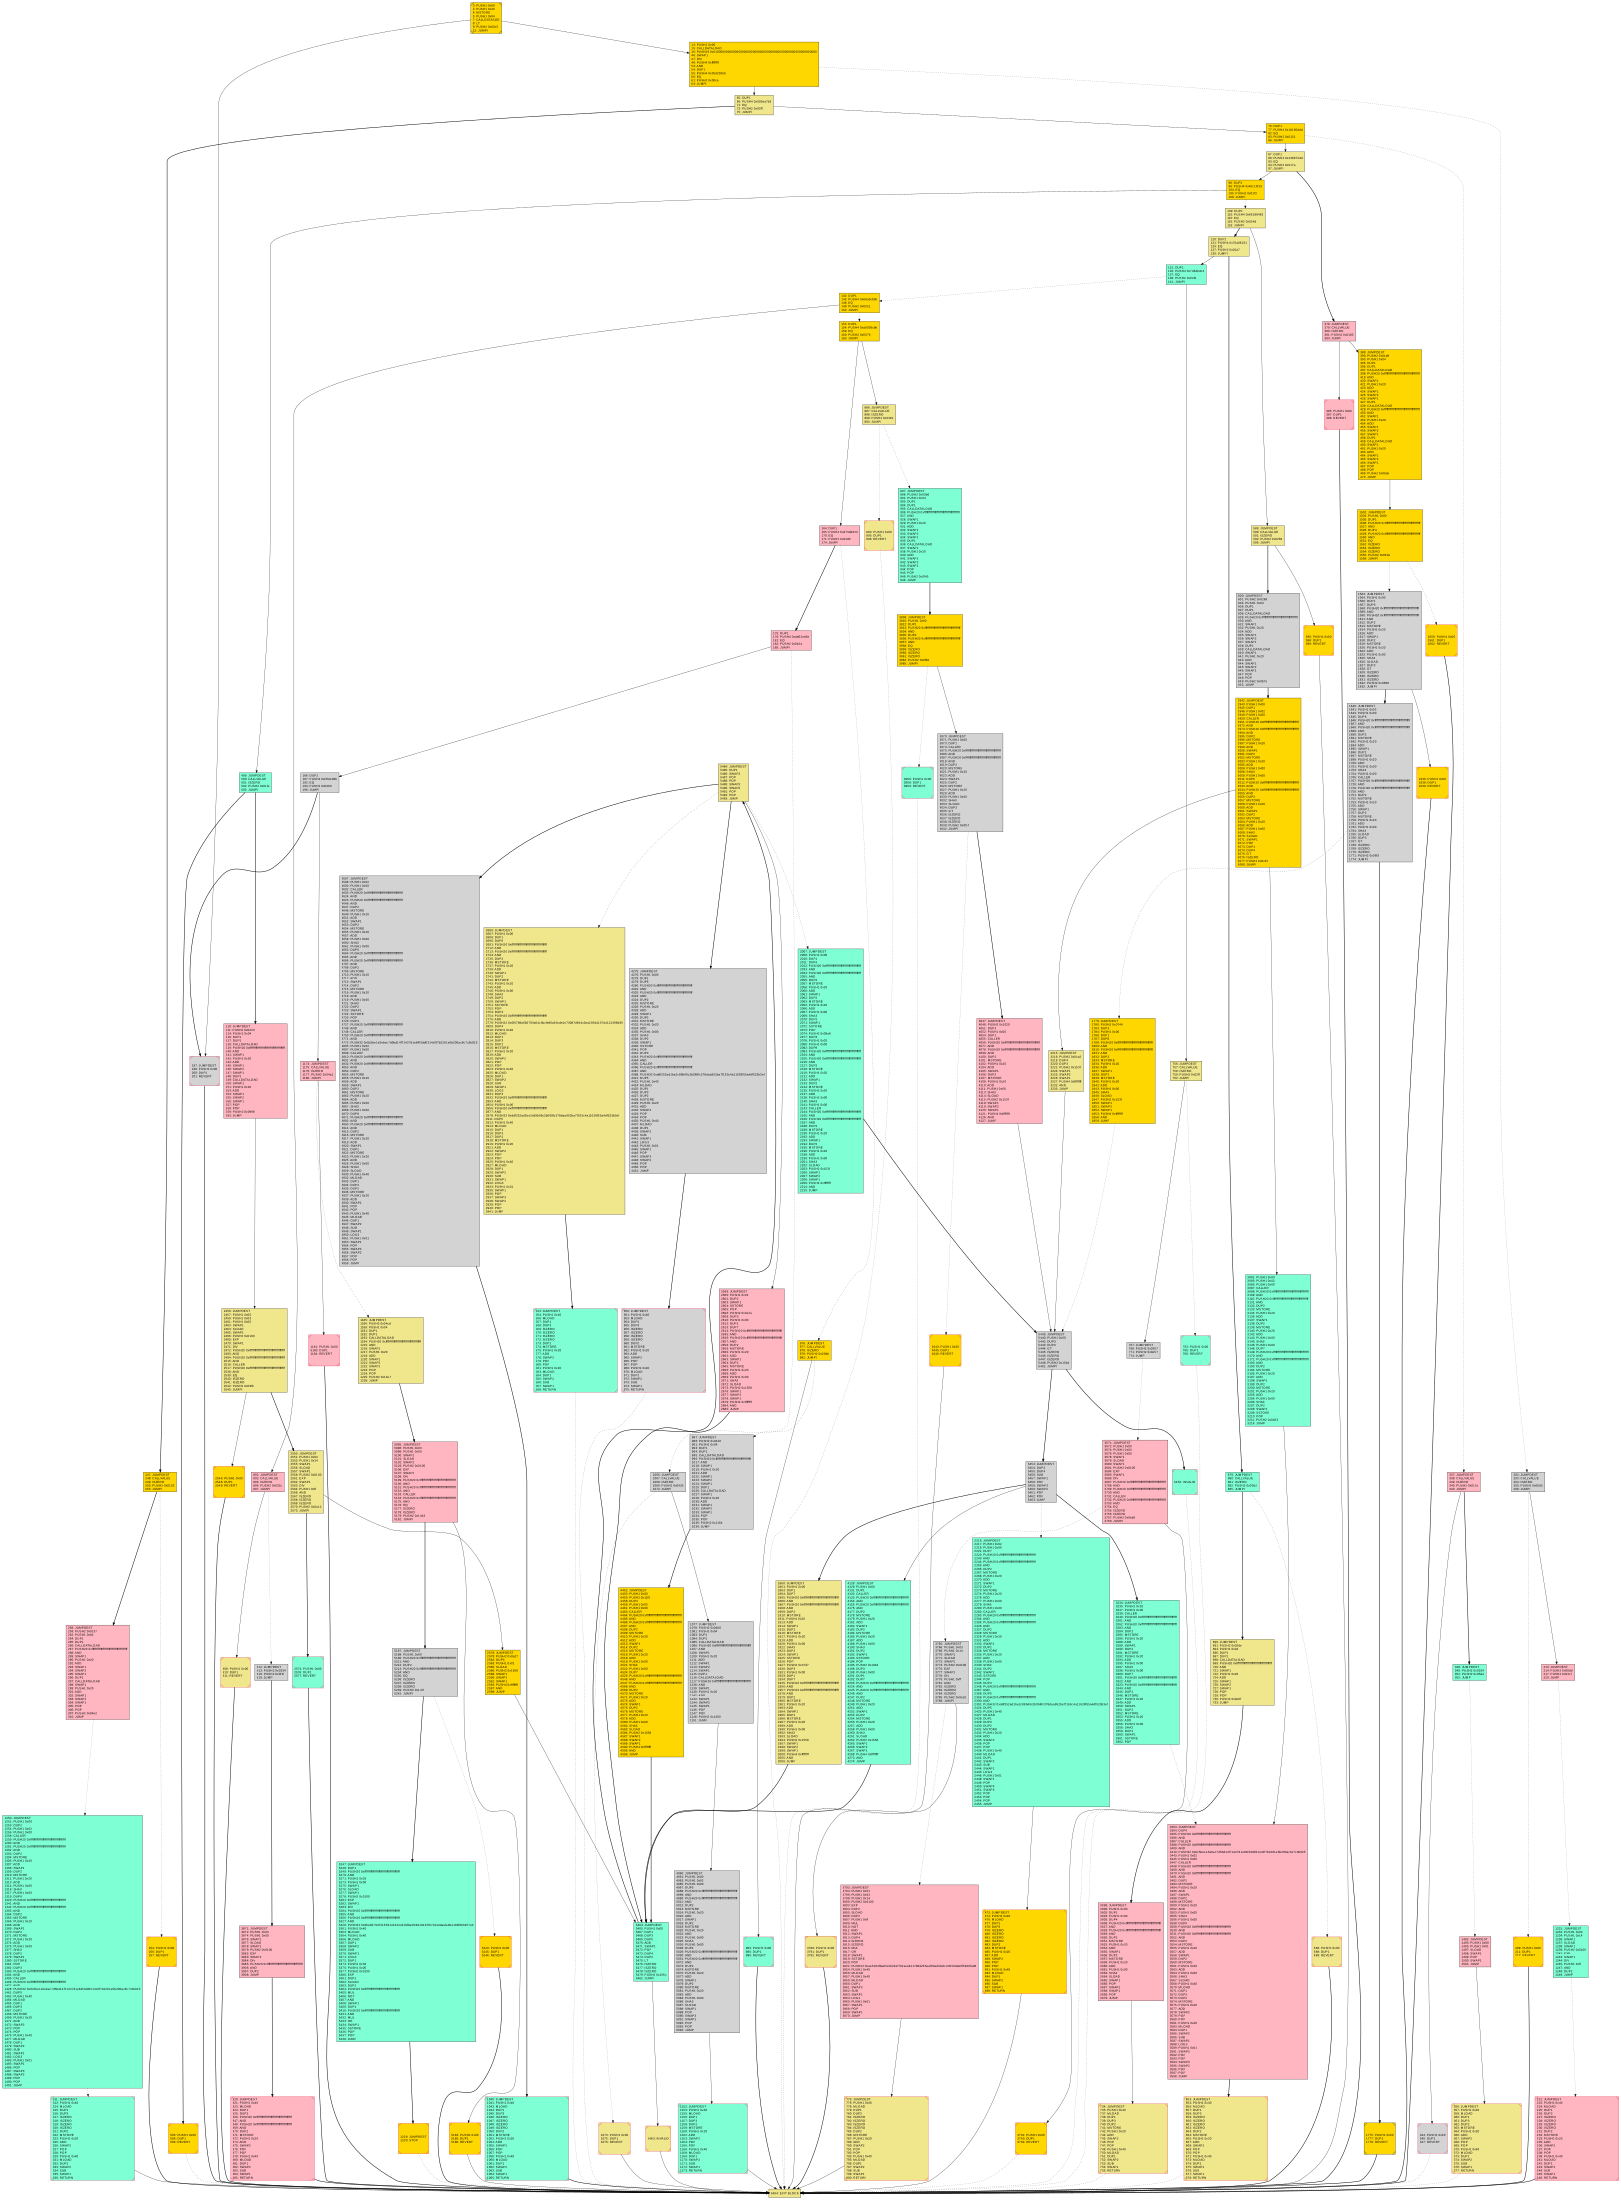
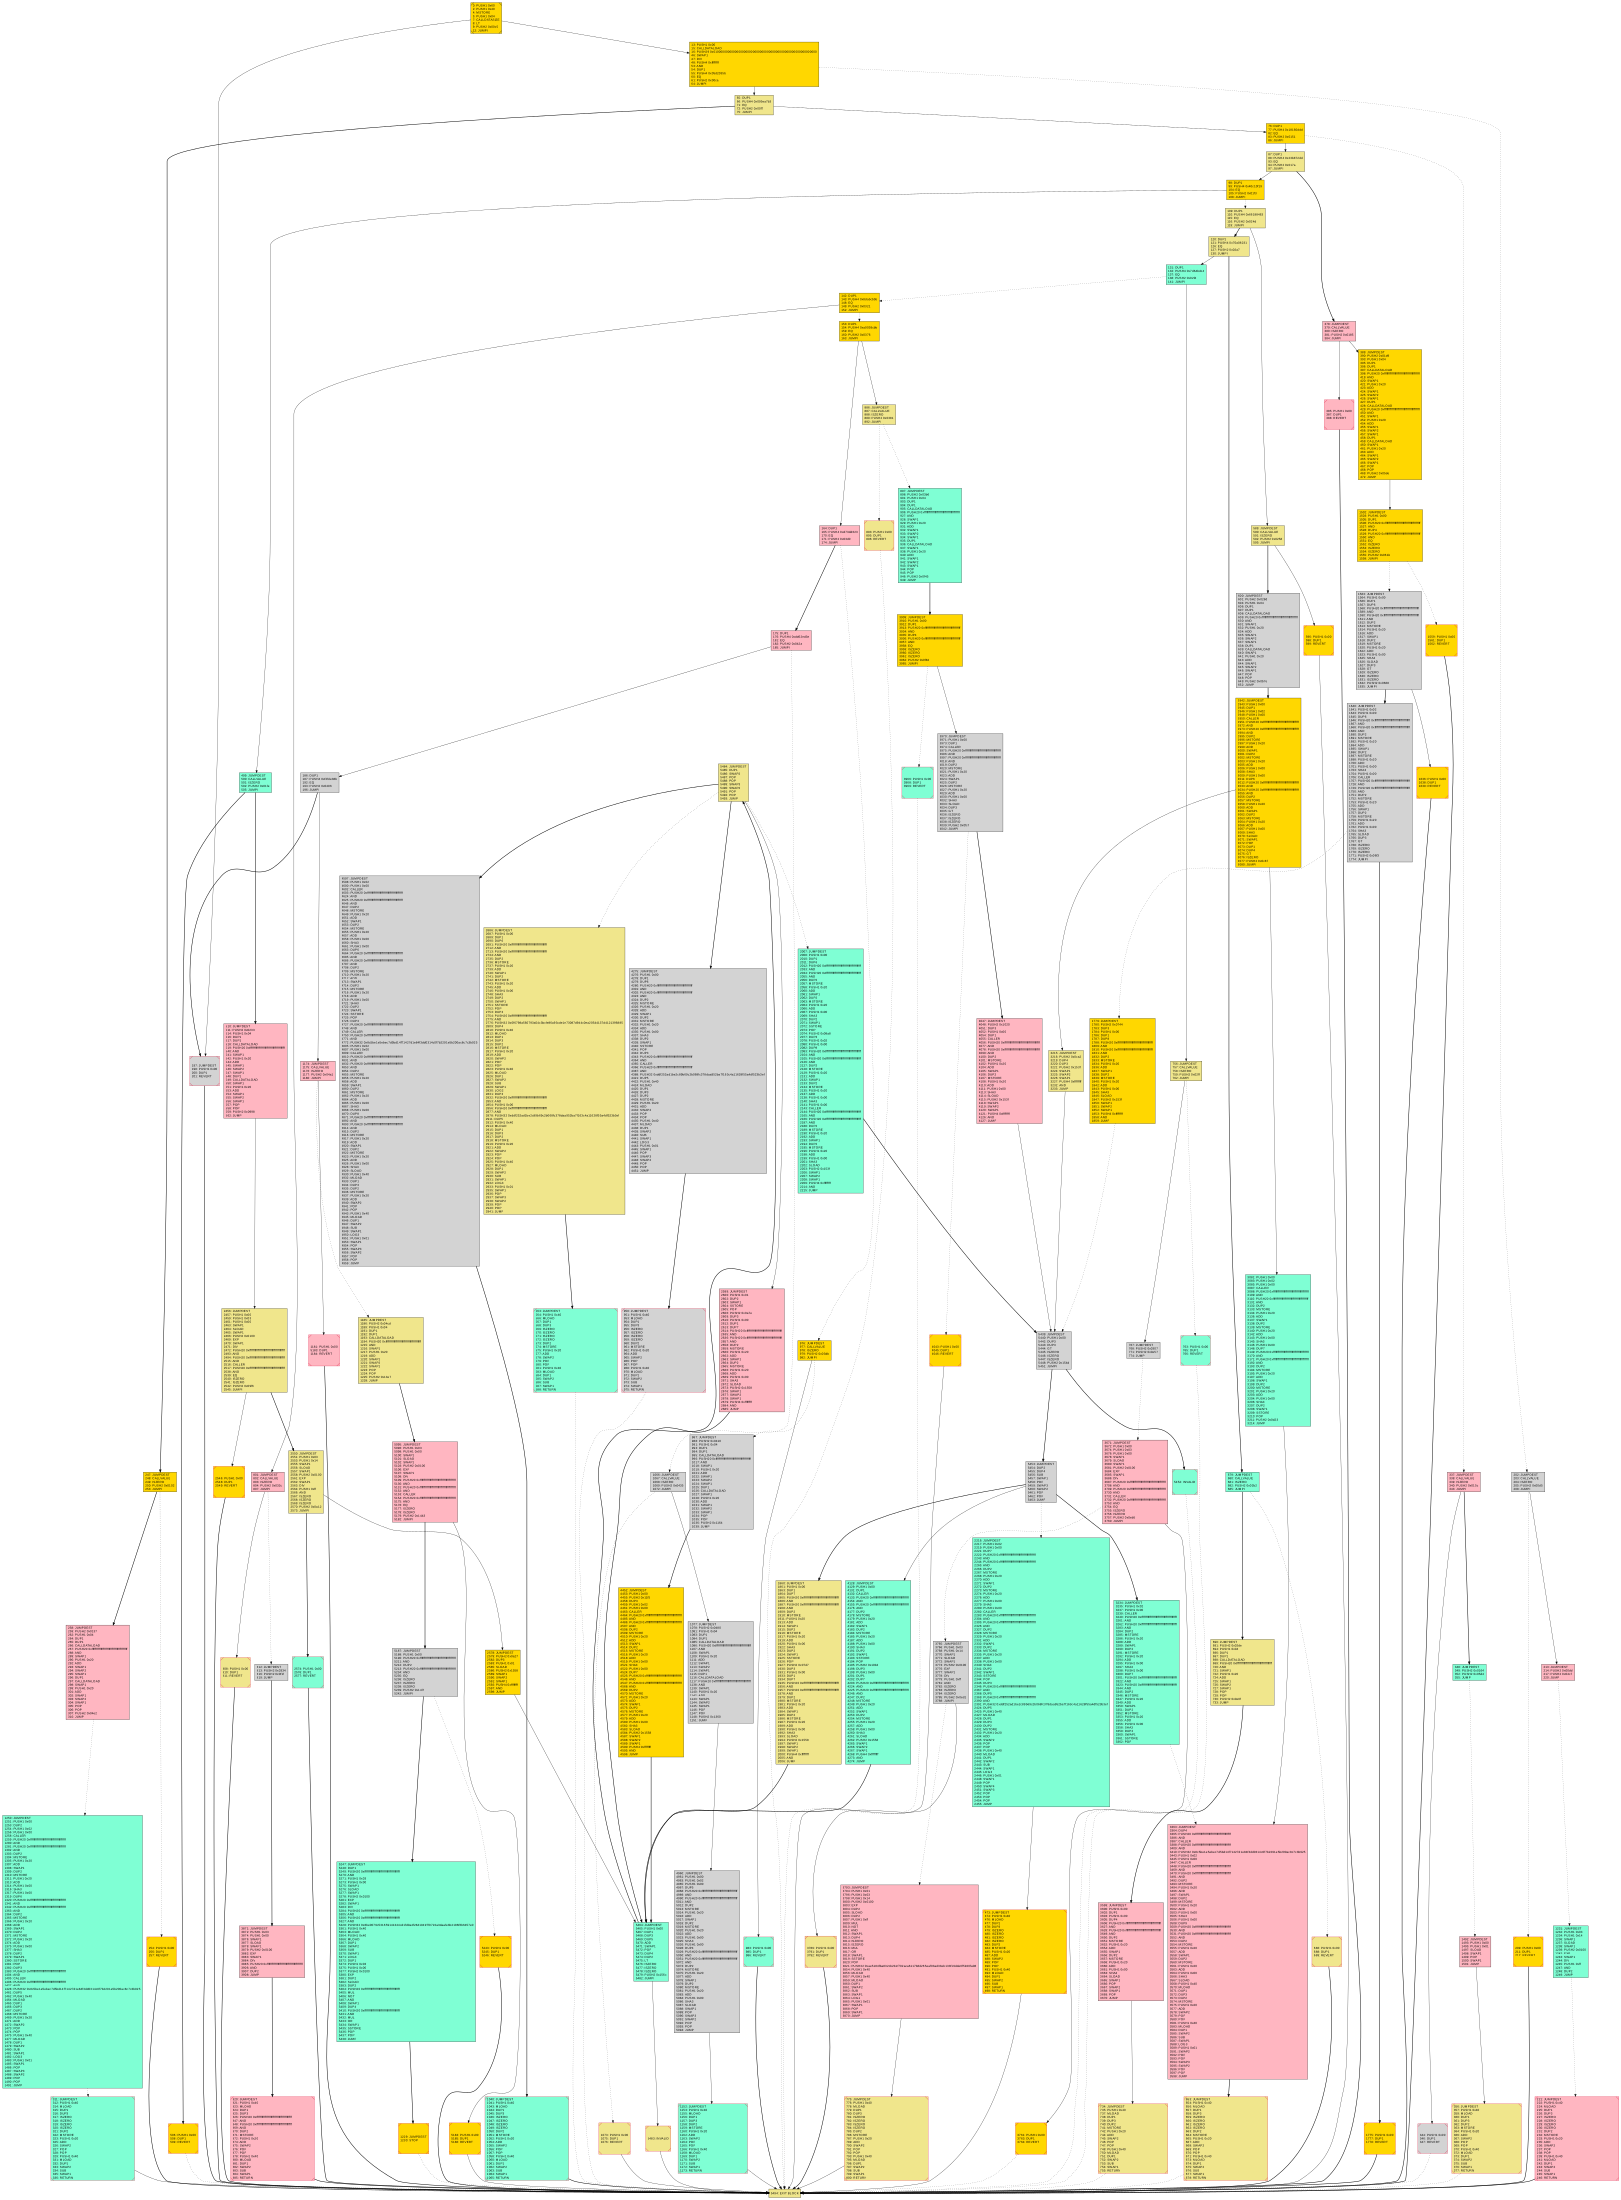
(1380, 2139) -> (1380, 2139)
